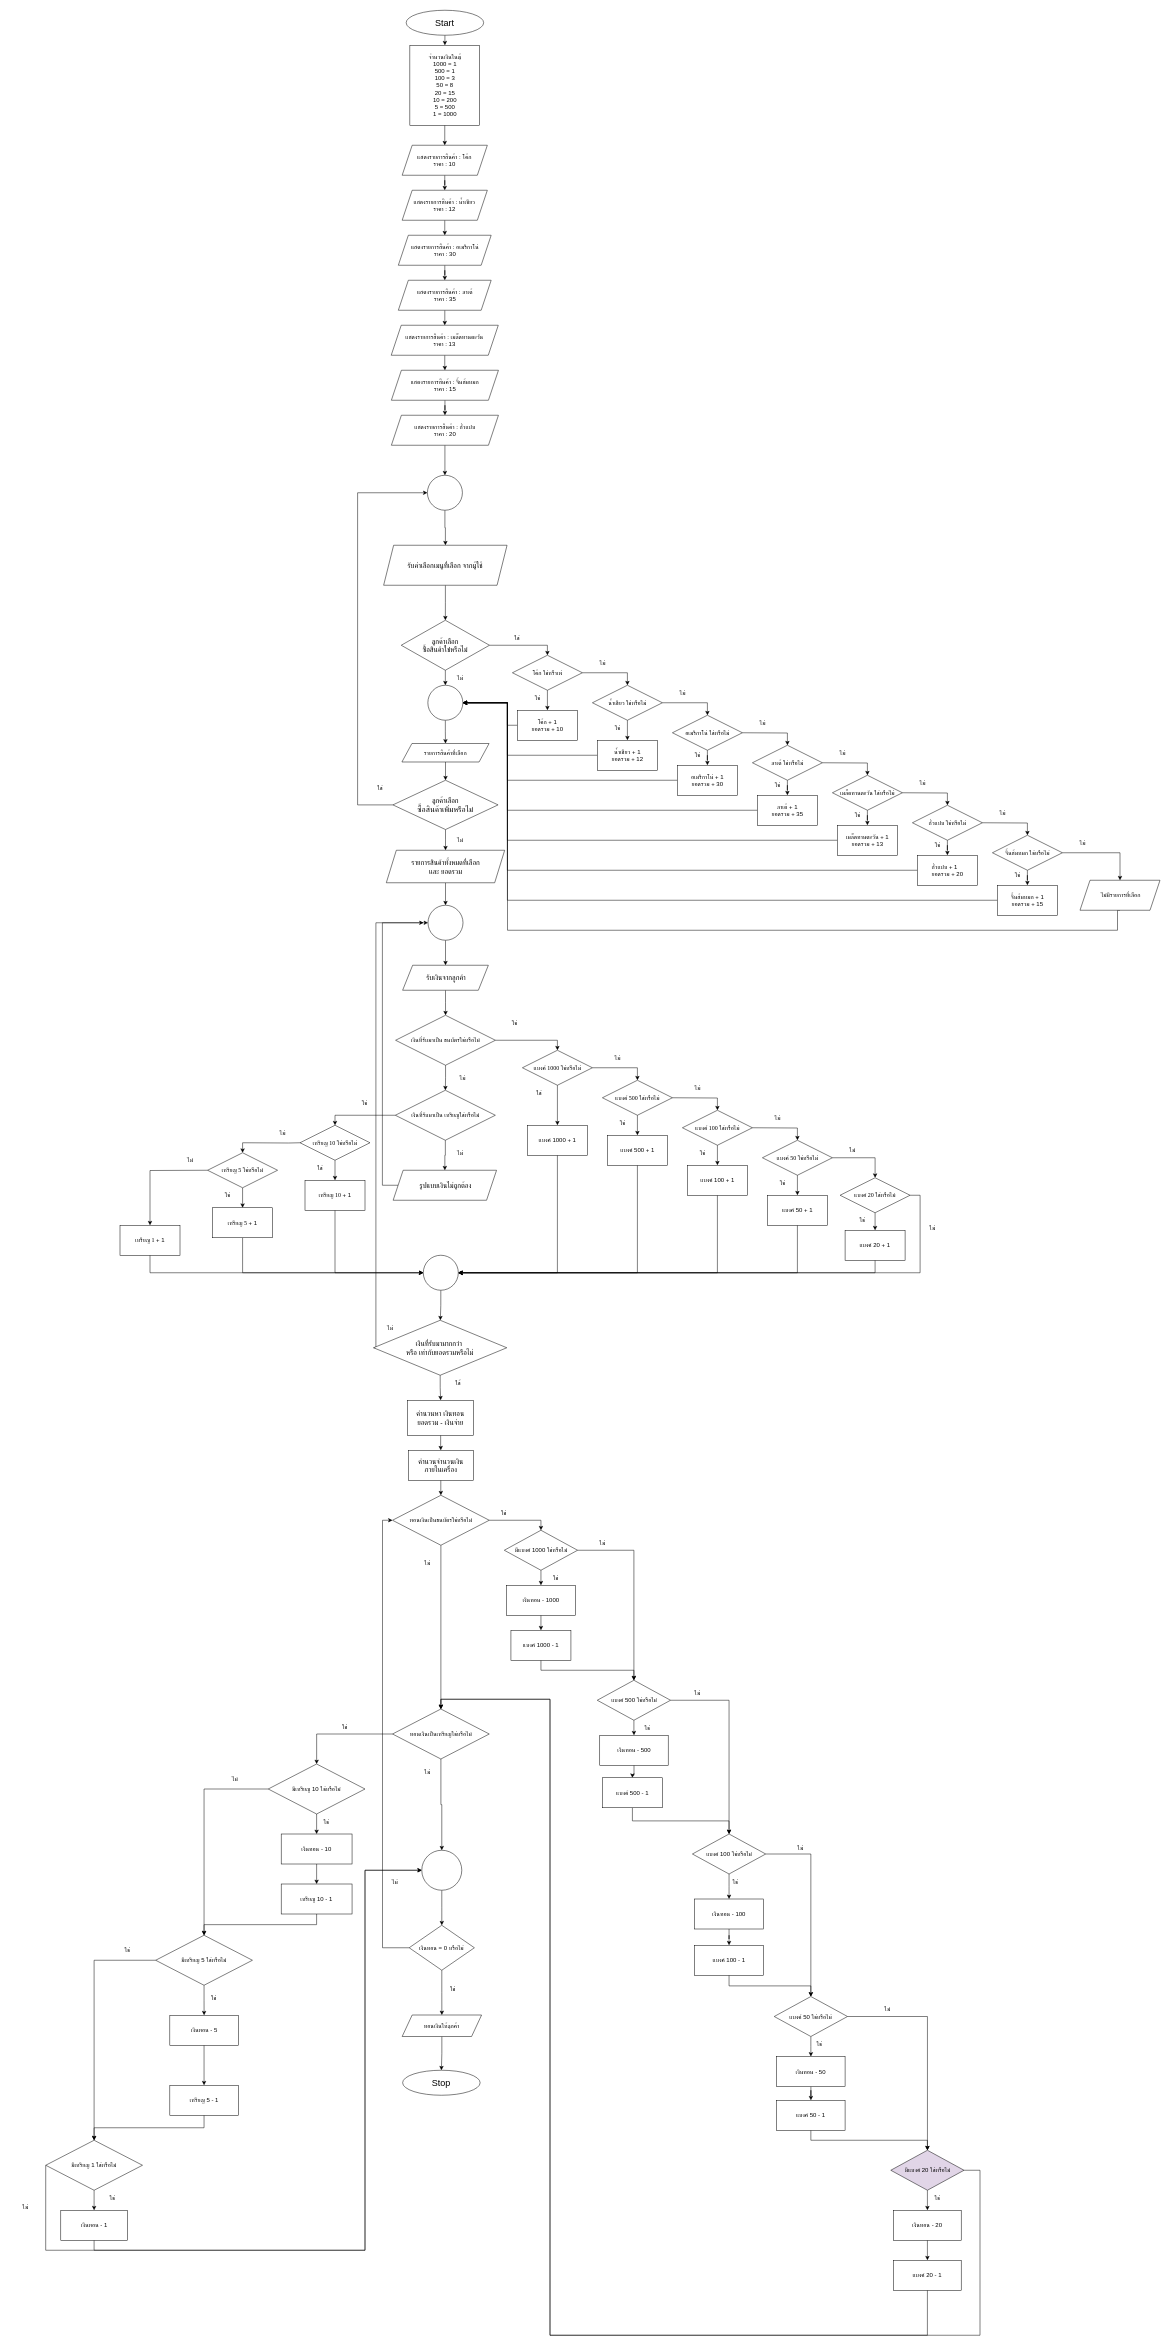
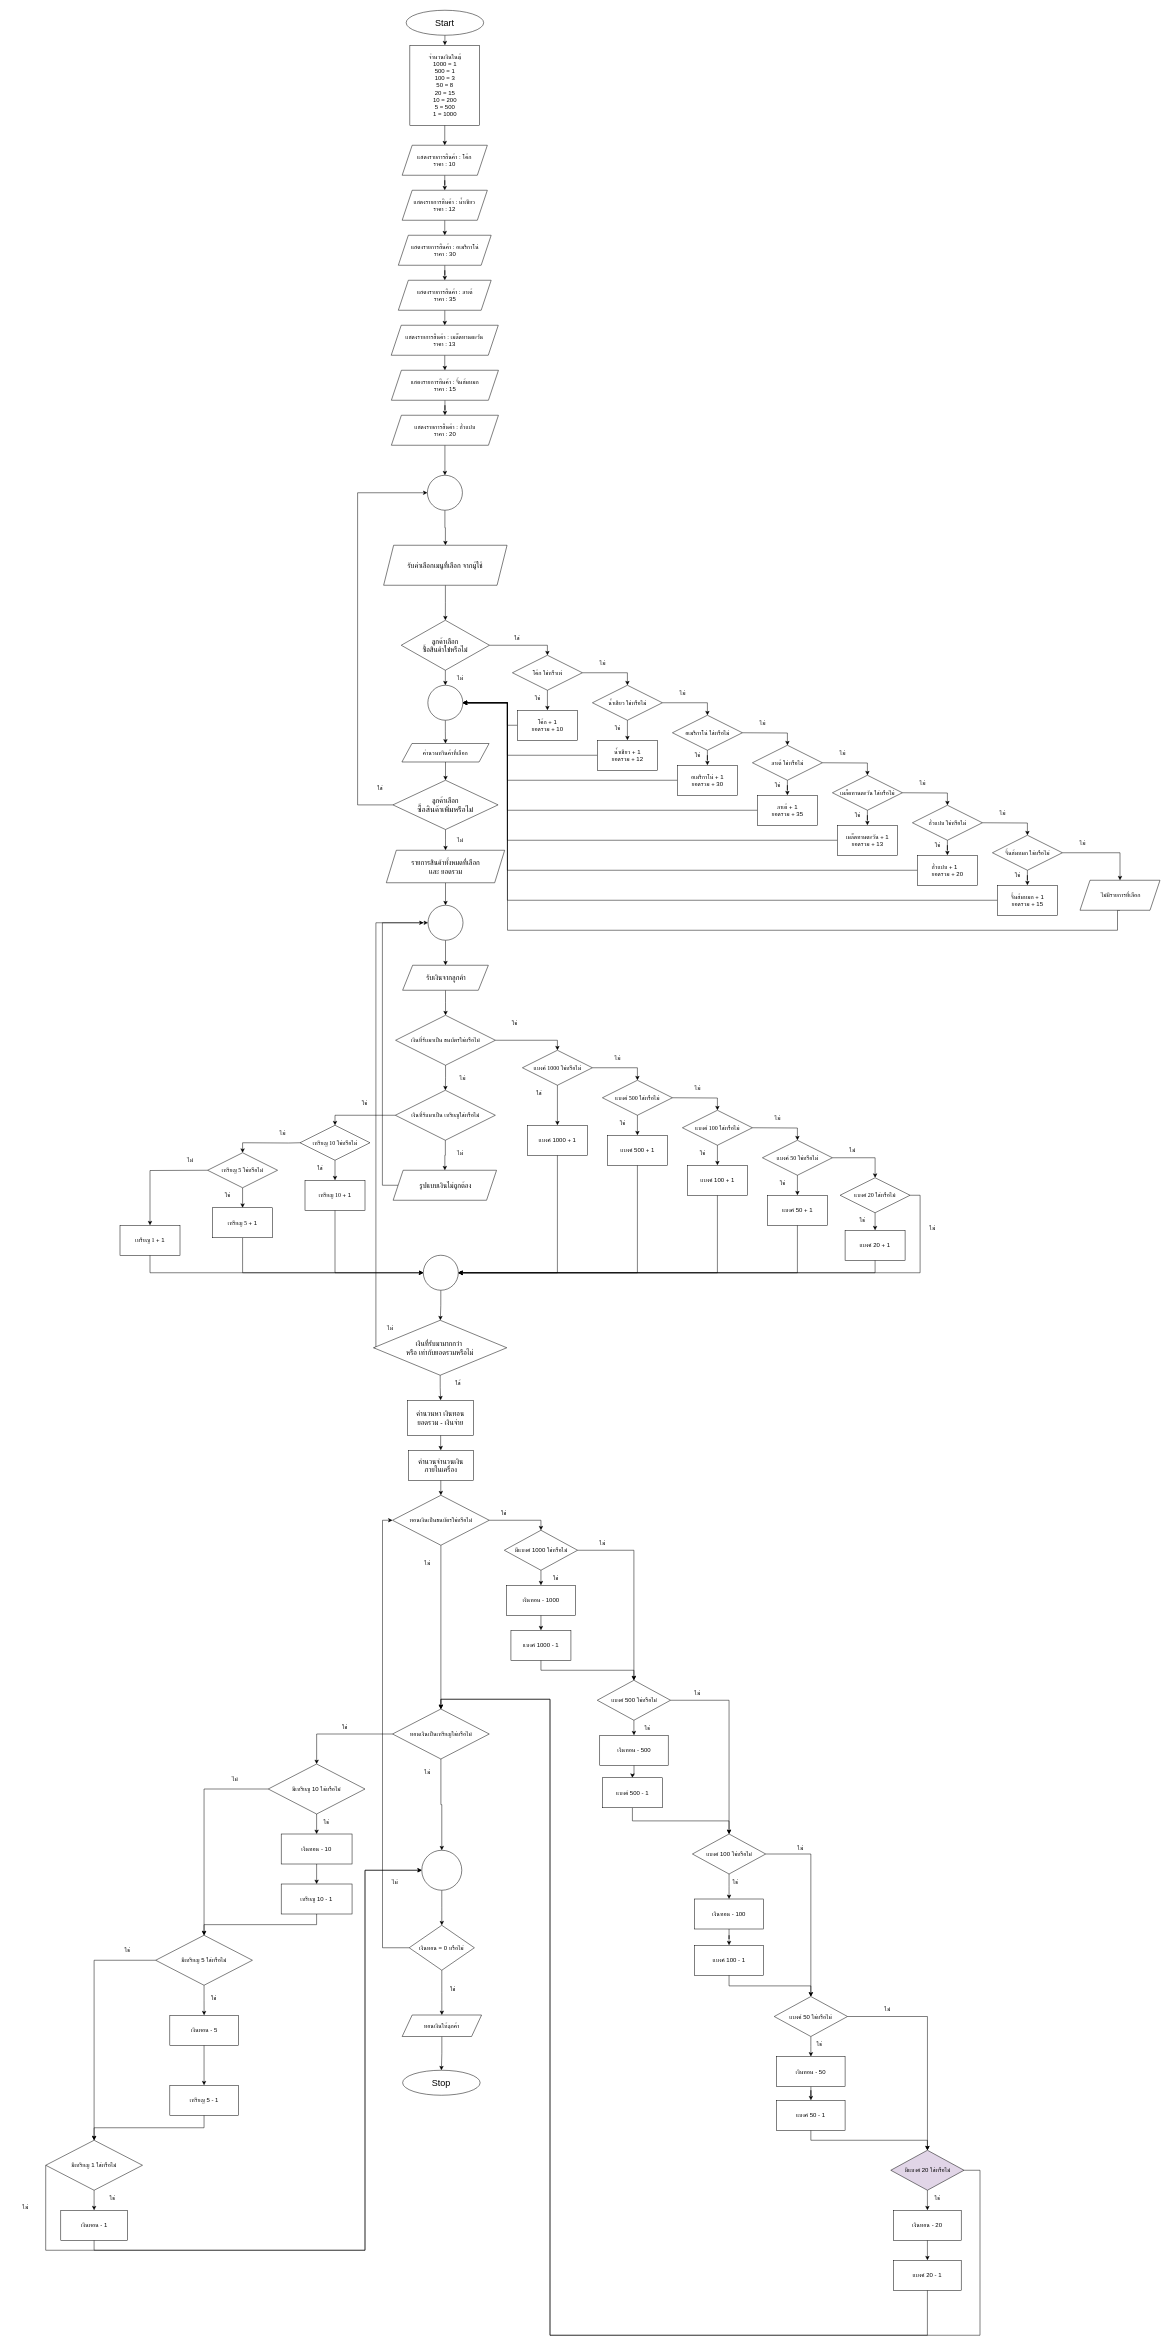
(445, 753) -> (445, 753)
